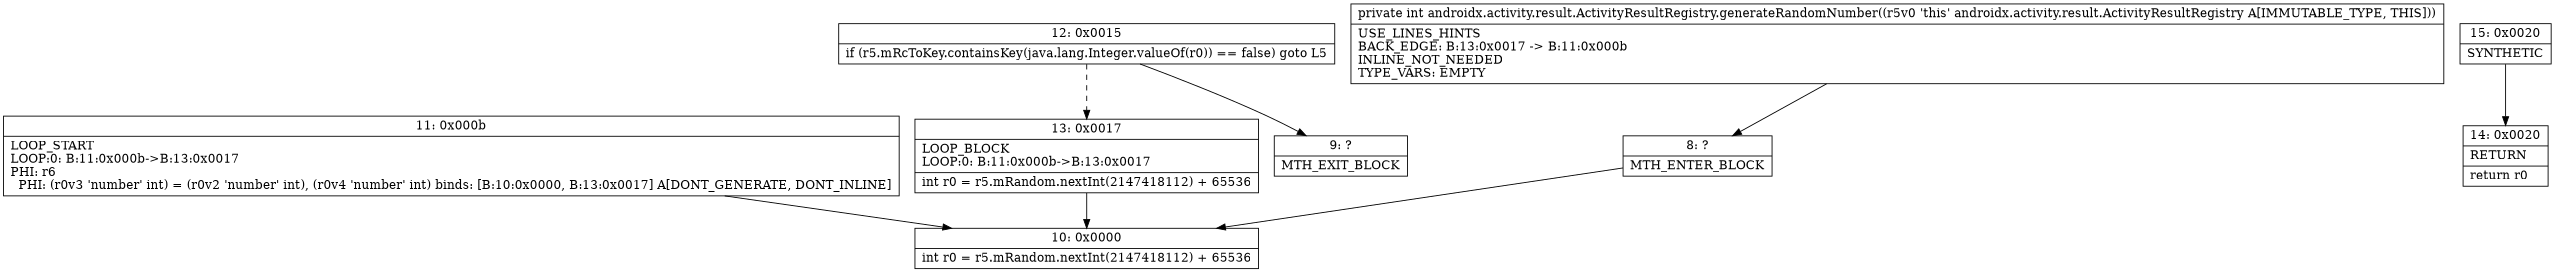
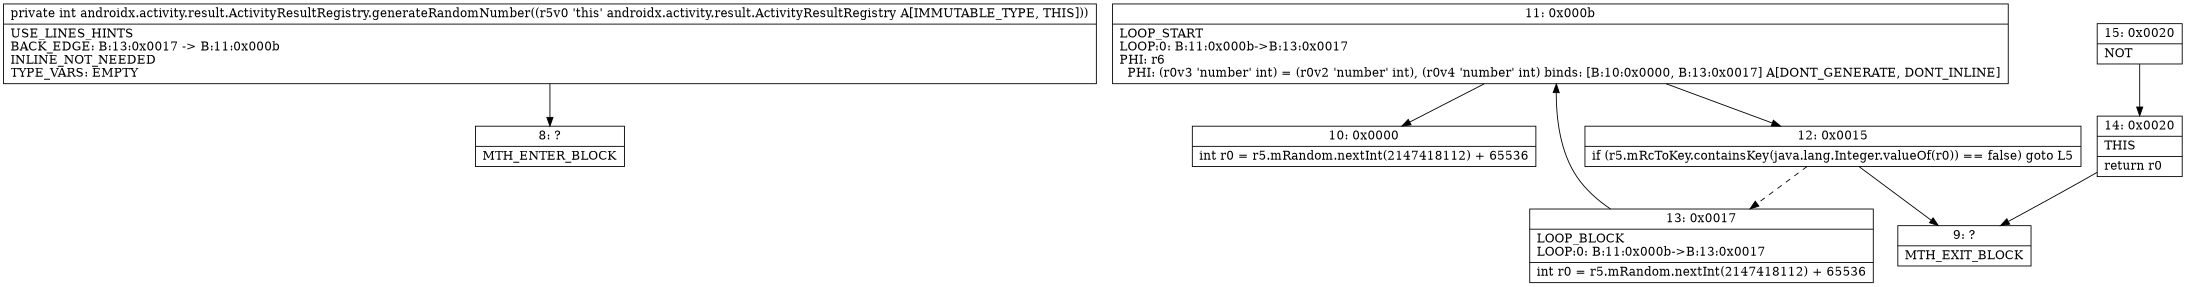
(2506, 53) -> (2119, 53)
none -> (1719, 103)
(2499, 156) -> (2120, 146)
(1424, 197) -> none
none -> (2053, 197)
(1087, 206) -> (1567, 159)
